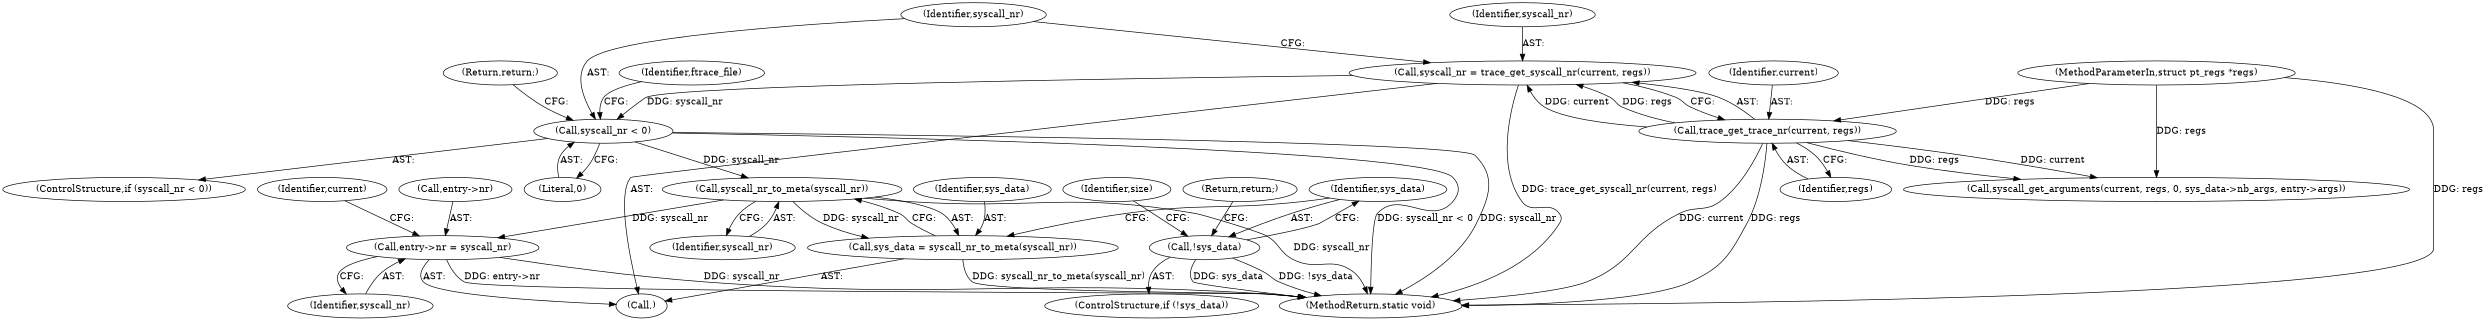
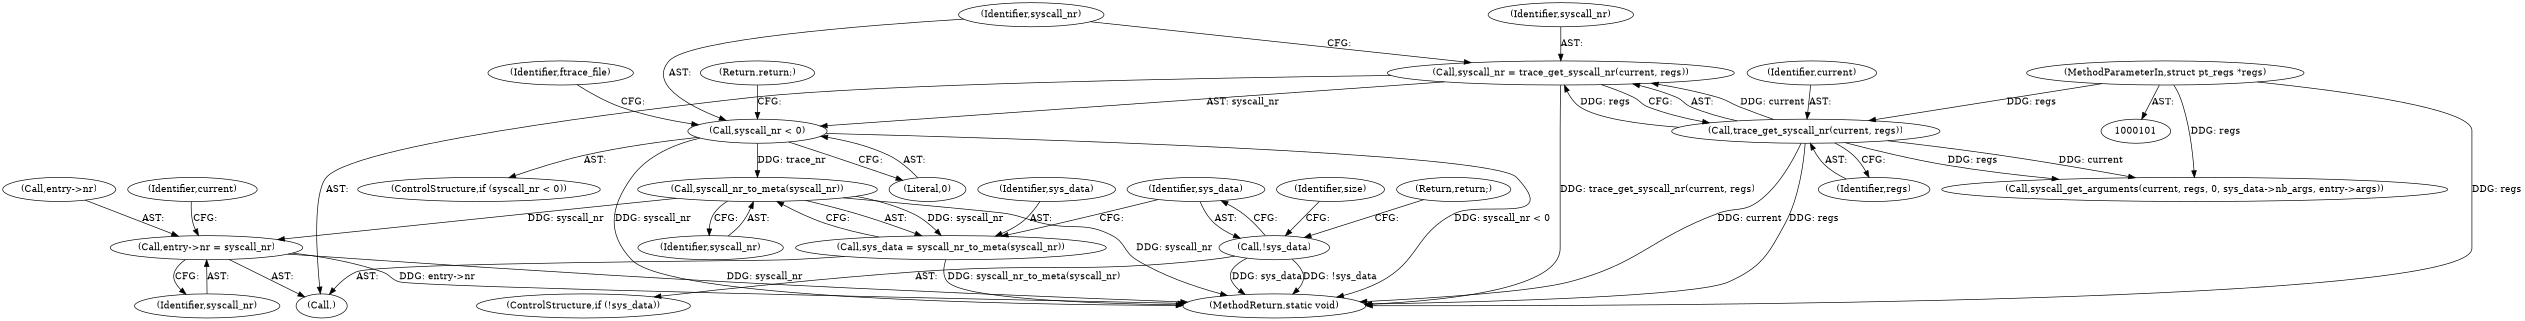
(685, 102) -> (1243, 102)
(1768, 131) -> (1806, 131)
none -> (2136, 131)
(741, 160) -> (792, 160)
